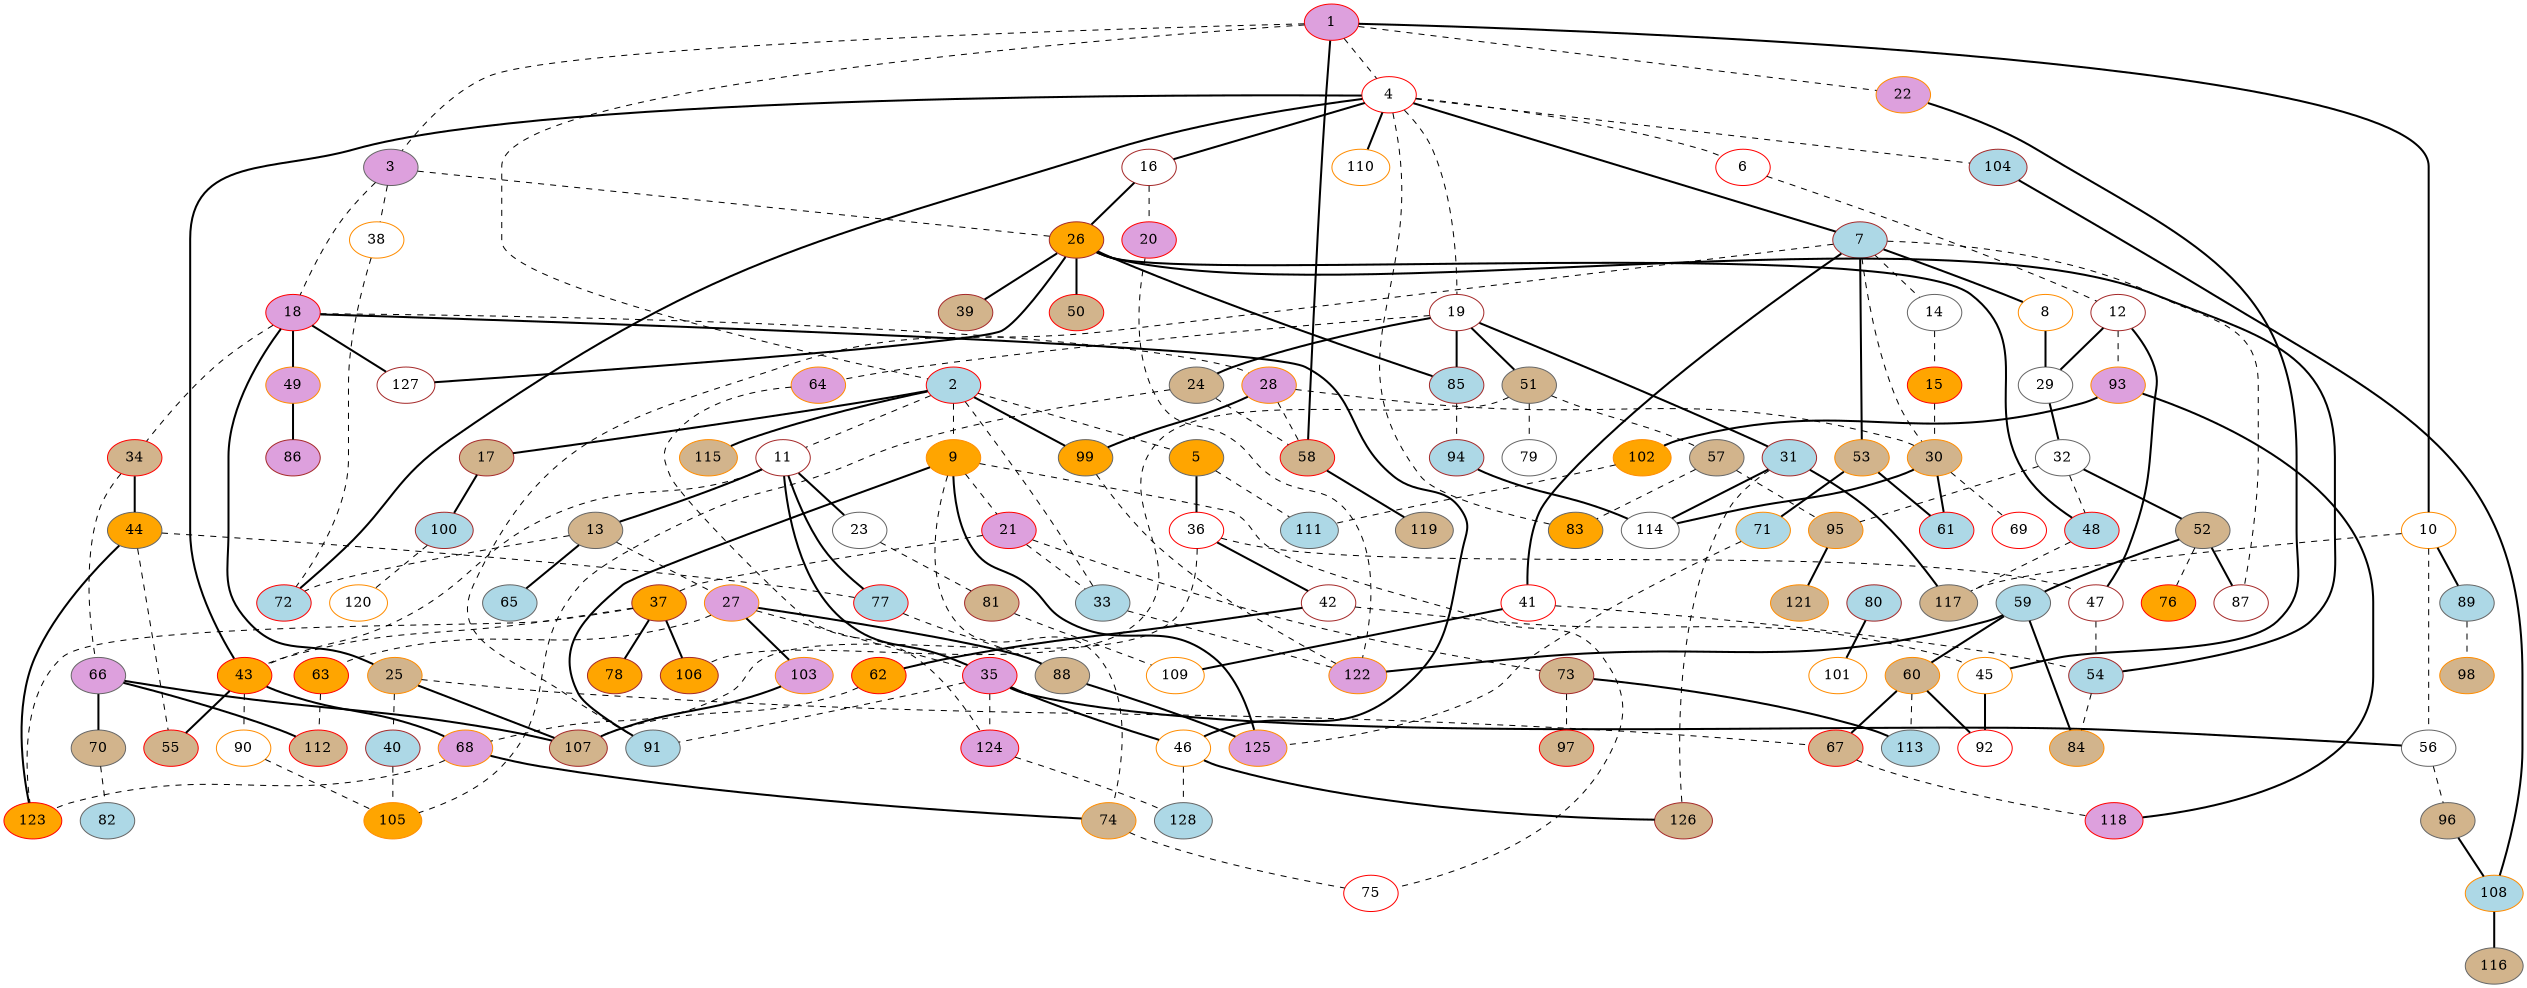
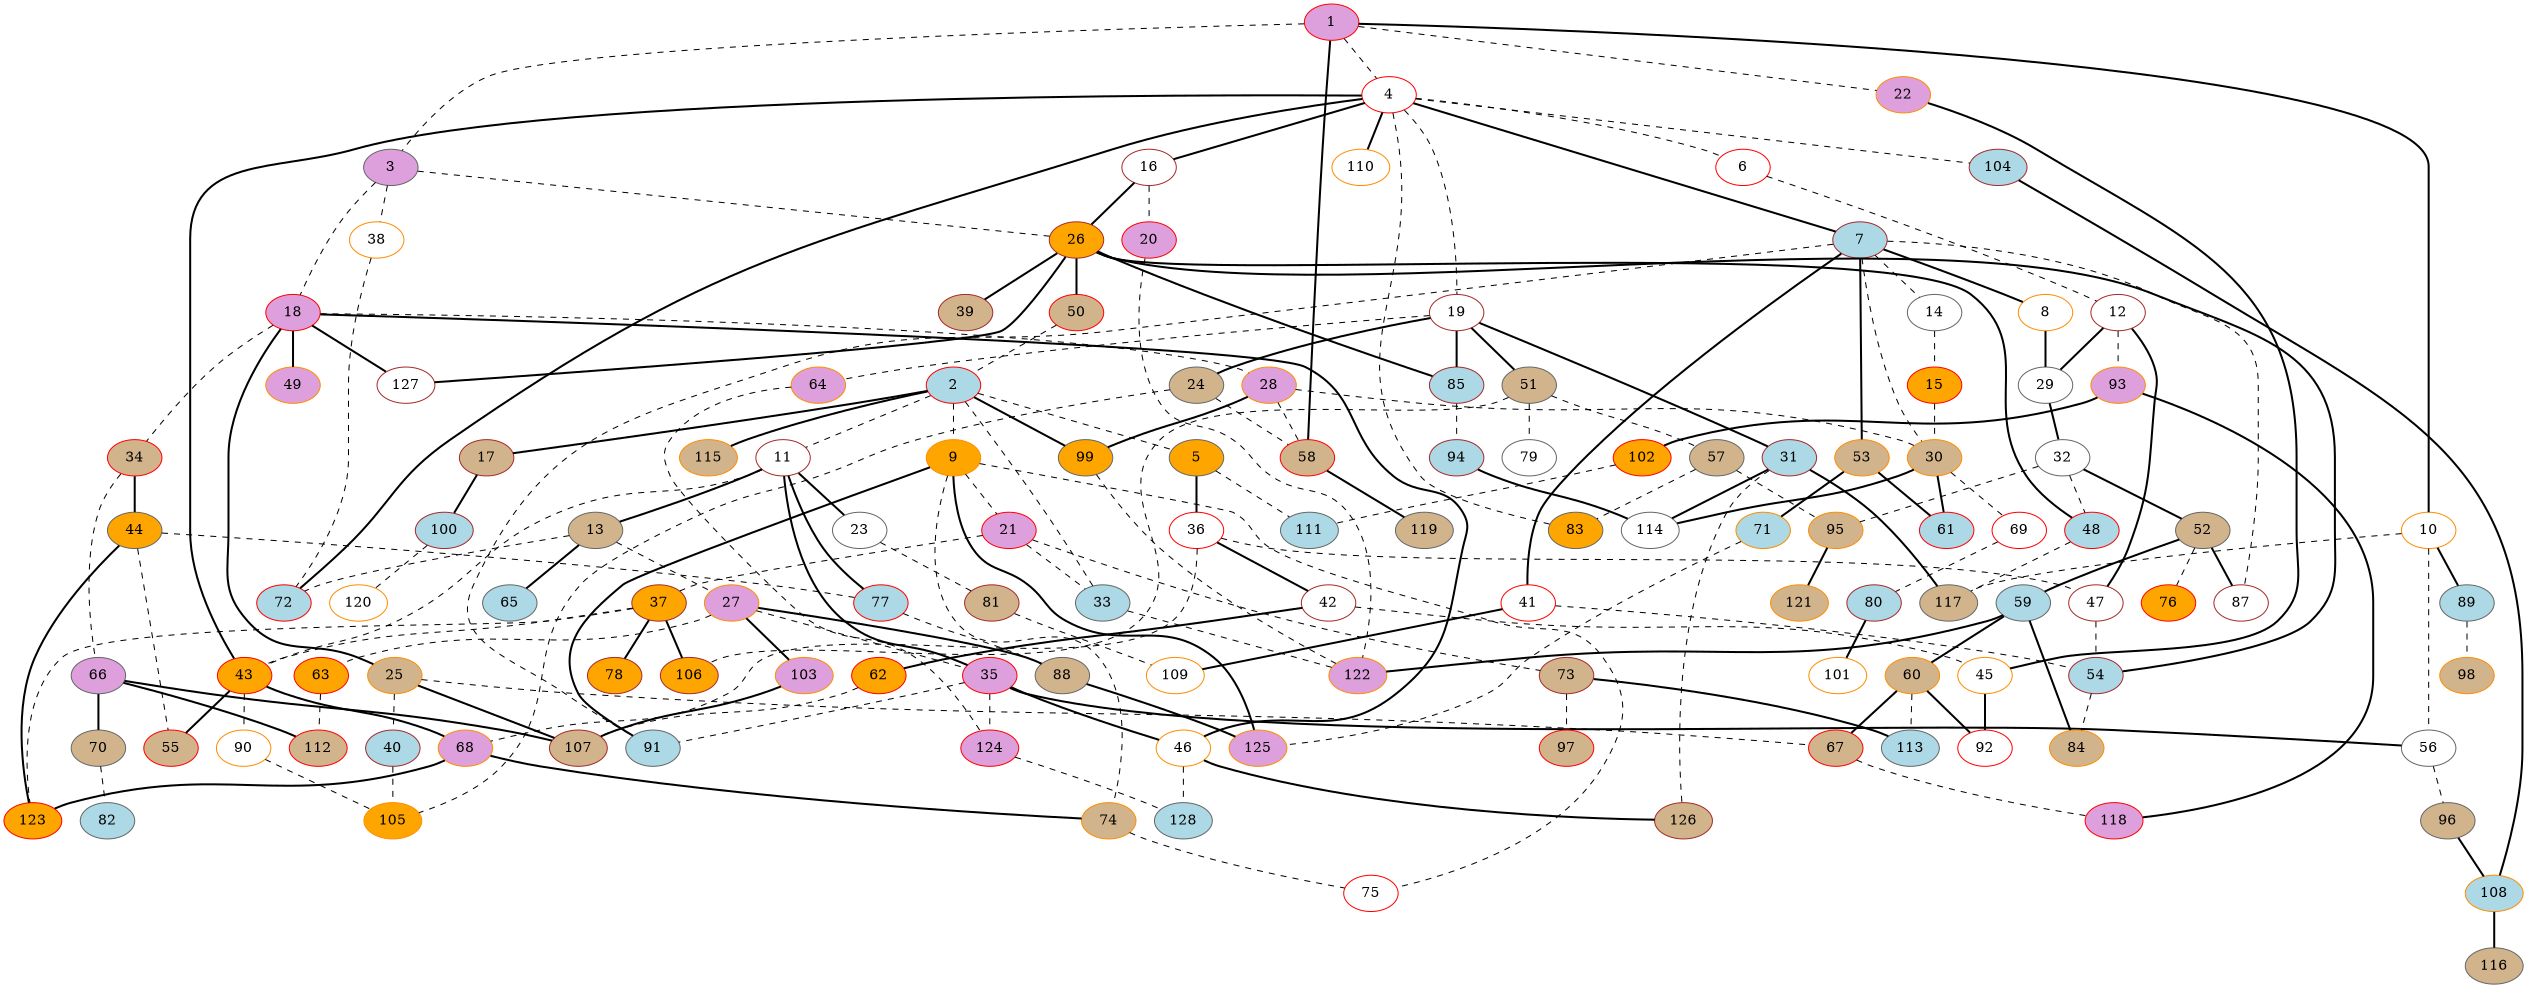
(633, 105) -> (1017, 348)
(293, 458) -> none
(1642, 458) -> (1642, 458)
none -> (1954, 563)
(250, 785) -> (250, 785)
